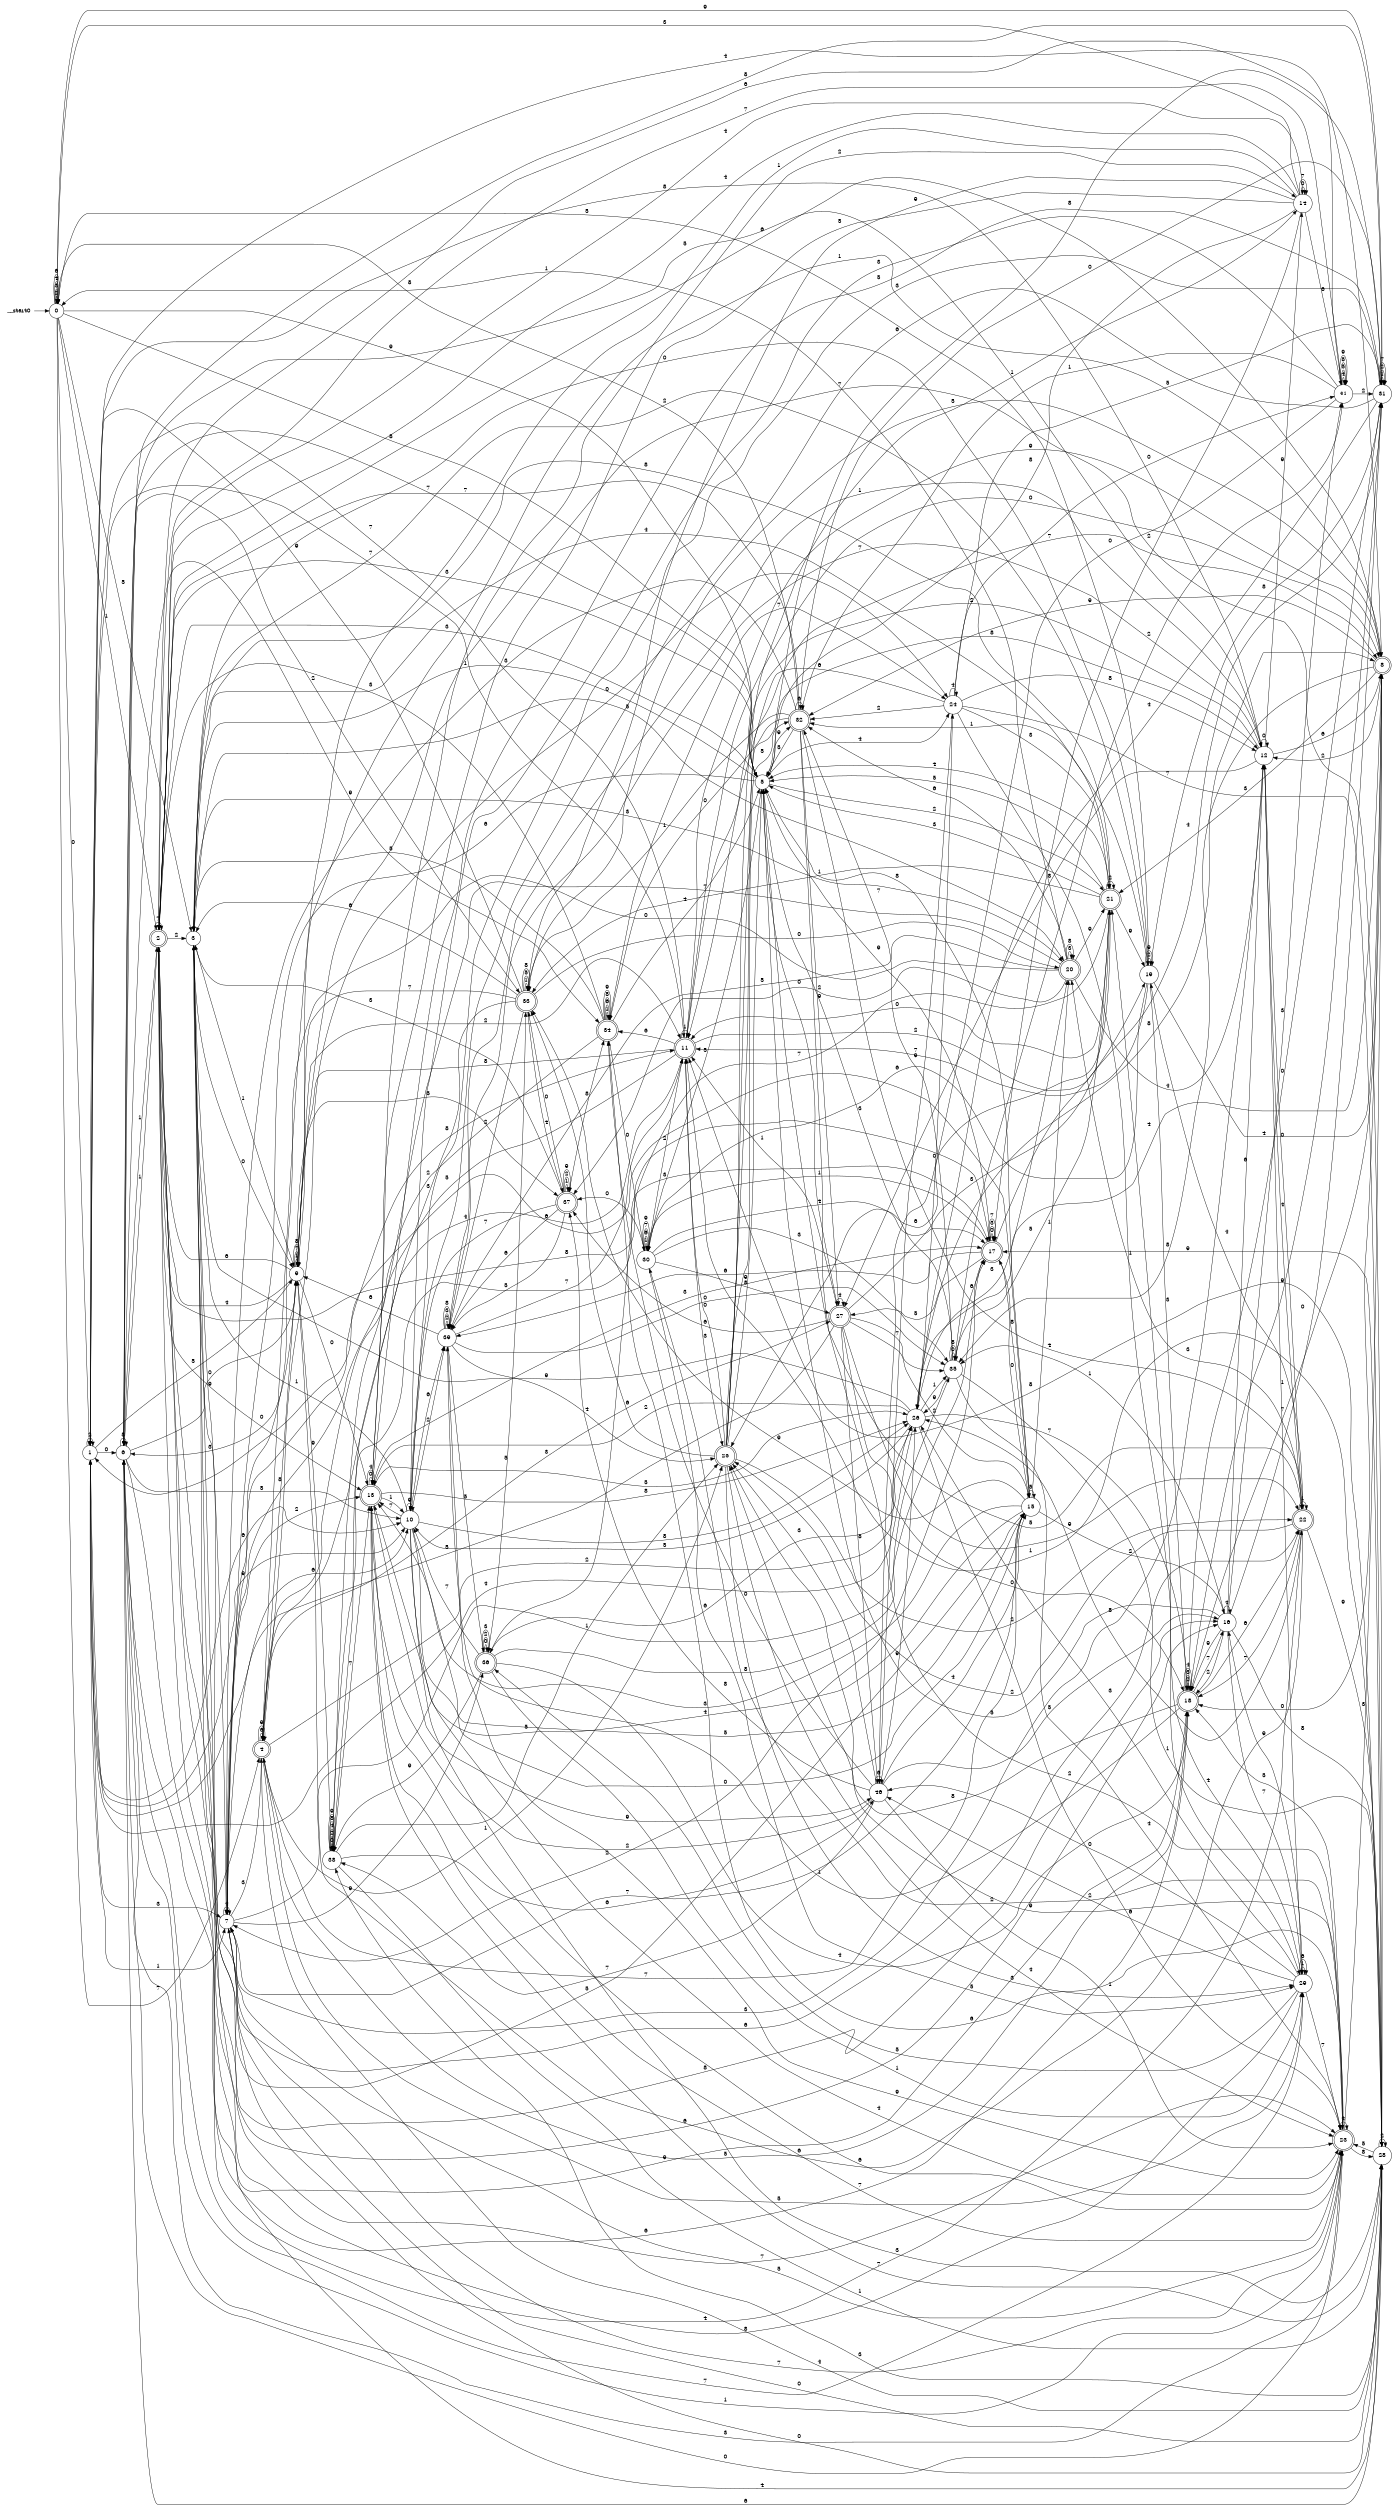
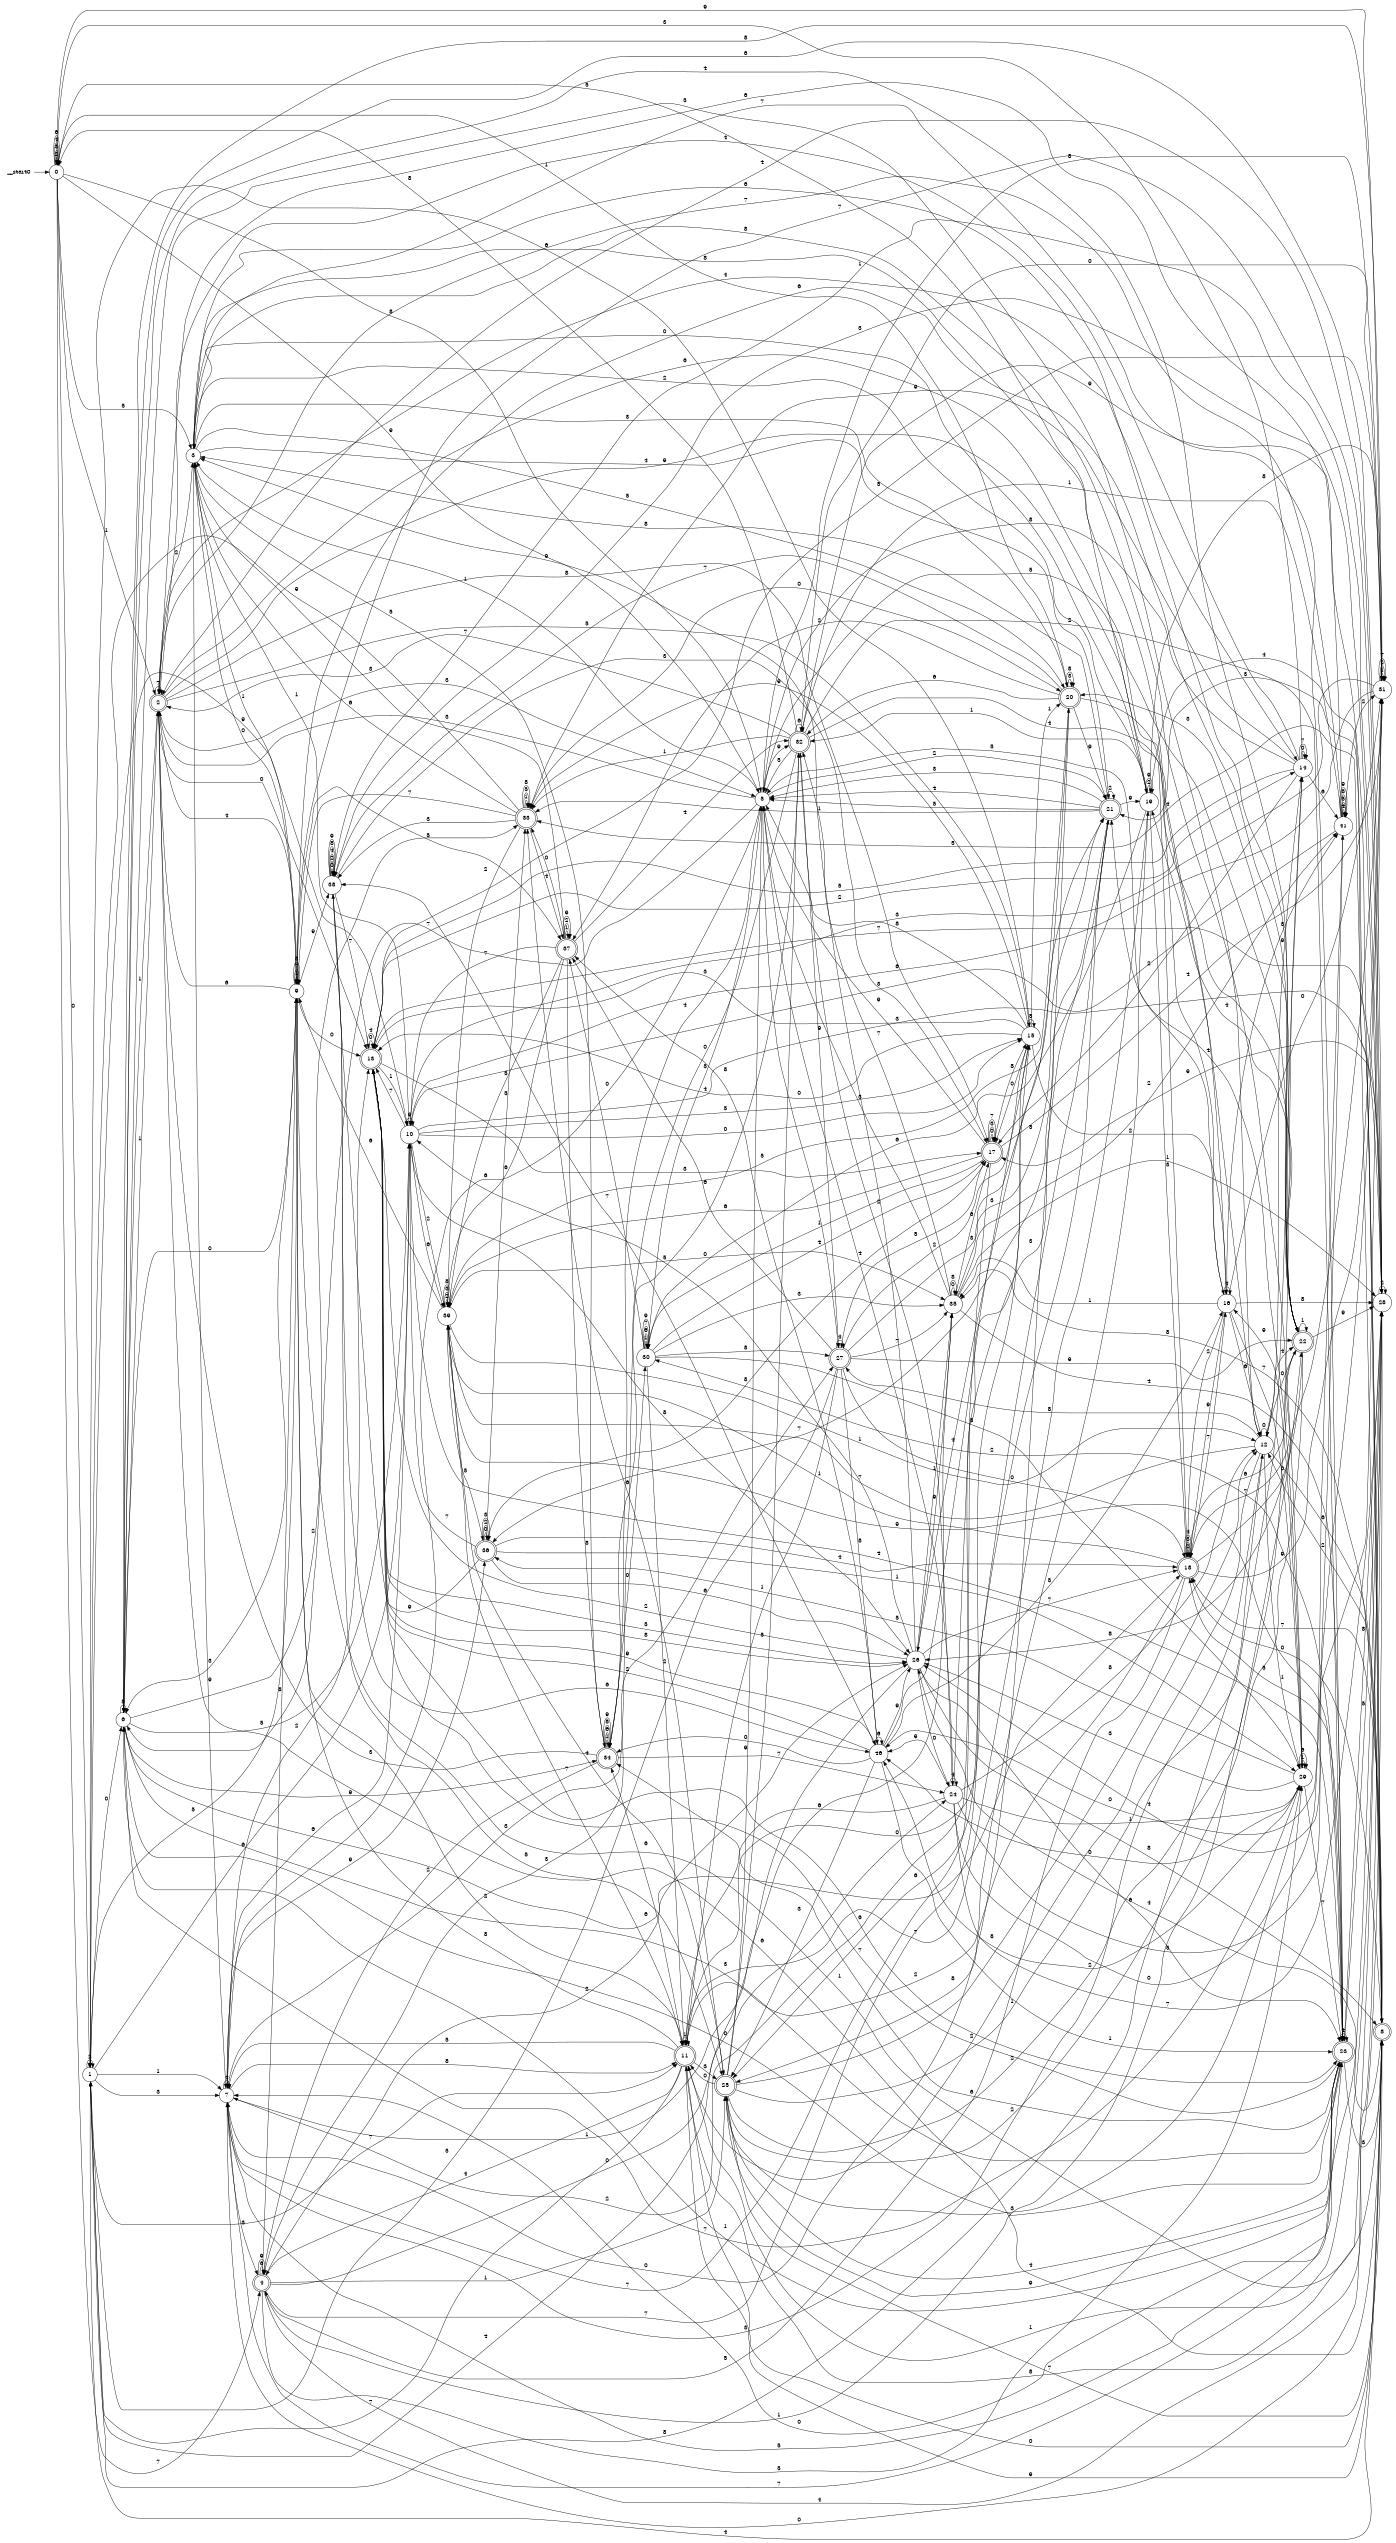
(400, 619) -> (1194, 1896)
none -> (676, 836)
